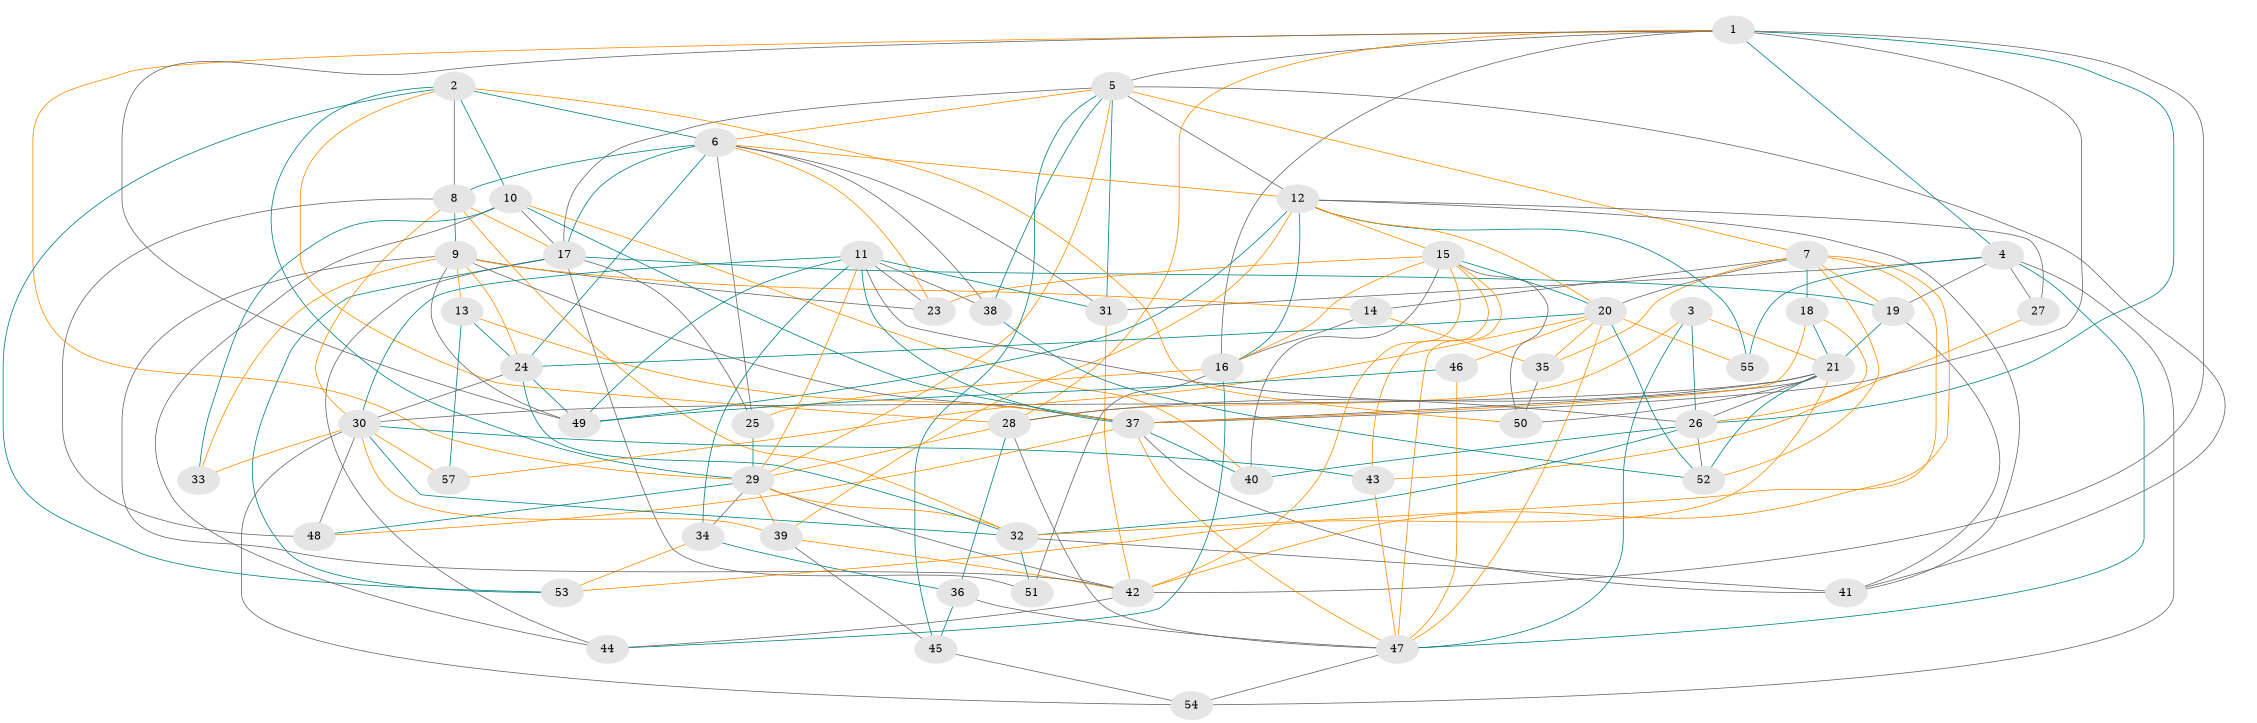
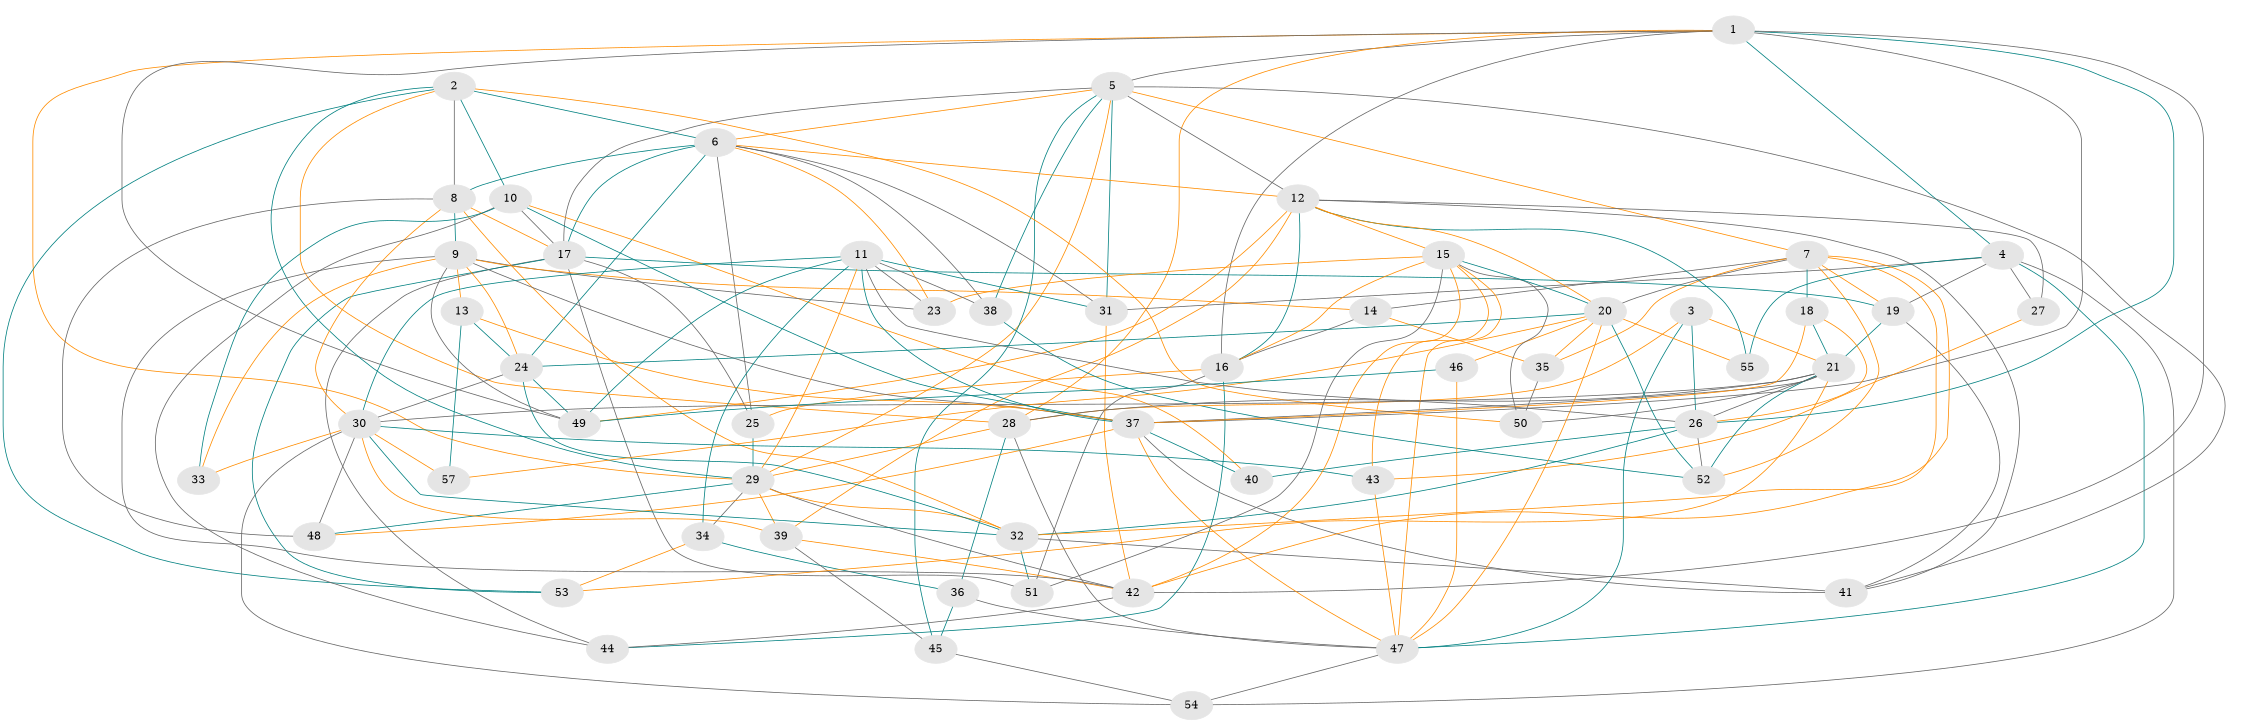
(1323, 337) -> (1288, 486)
(928, 375) -> (928, 375)
